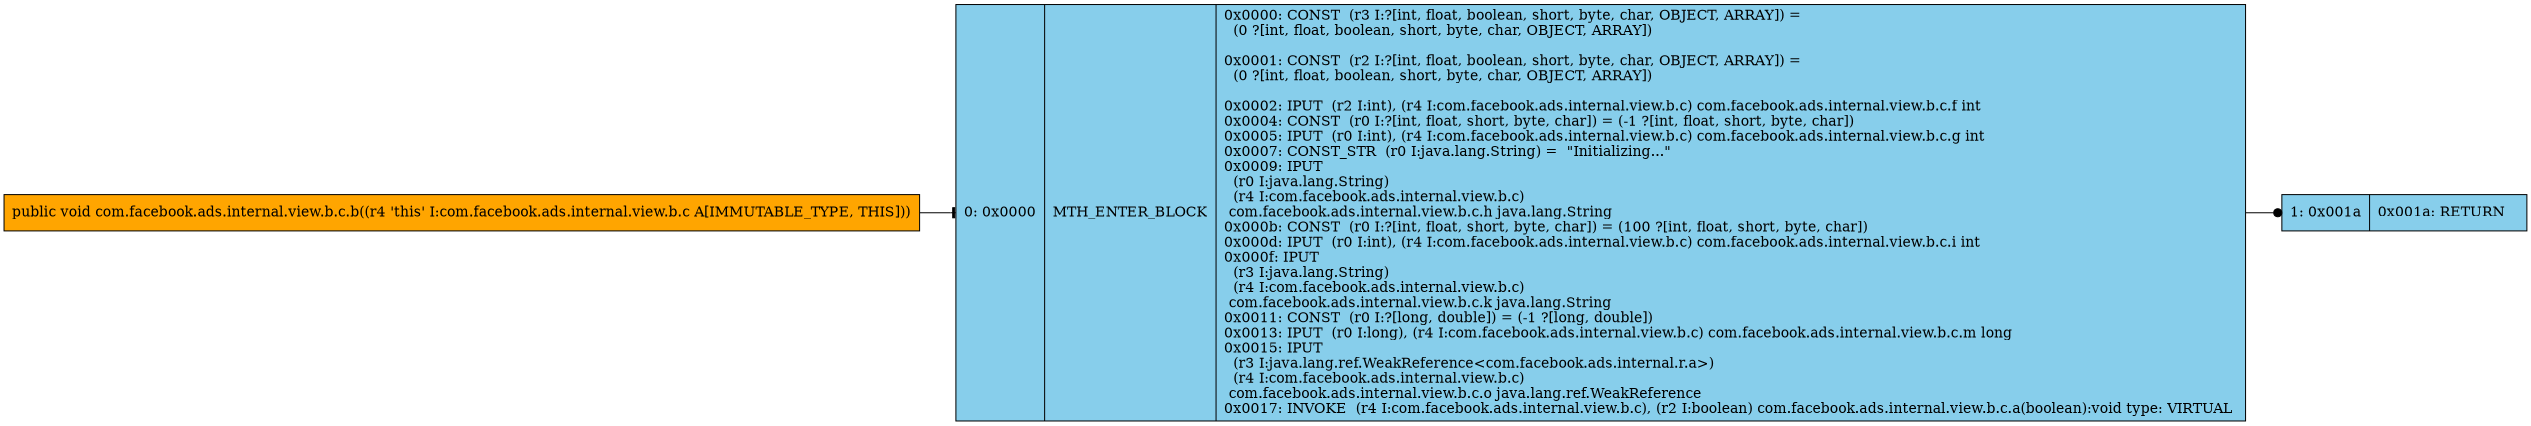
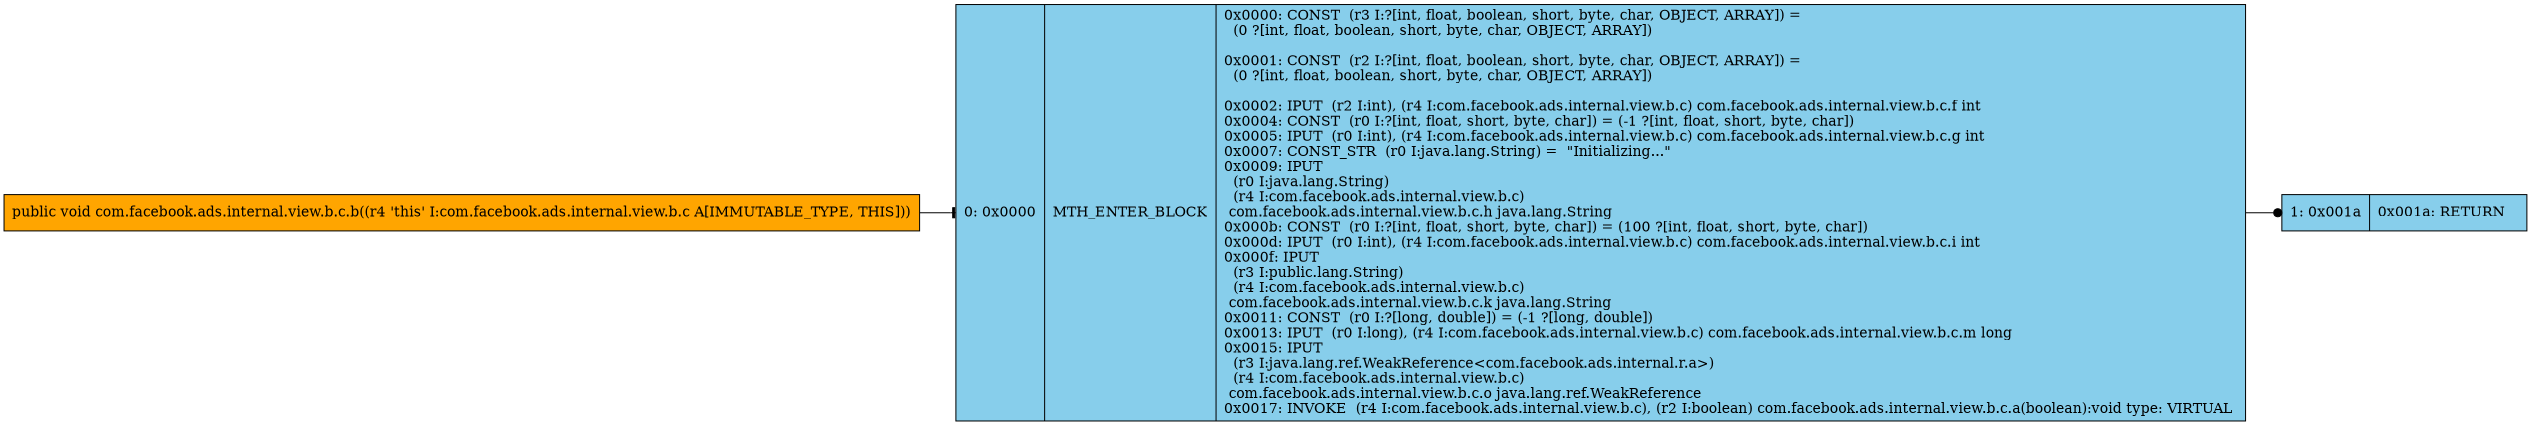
(1307, 273) -> (1314, 273)
